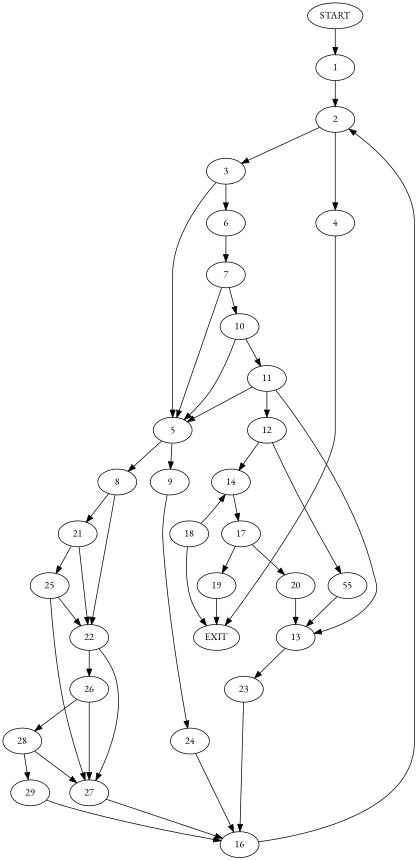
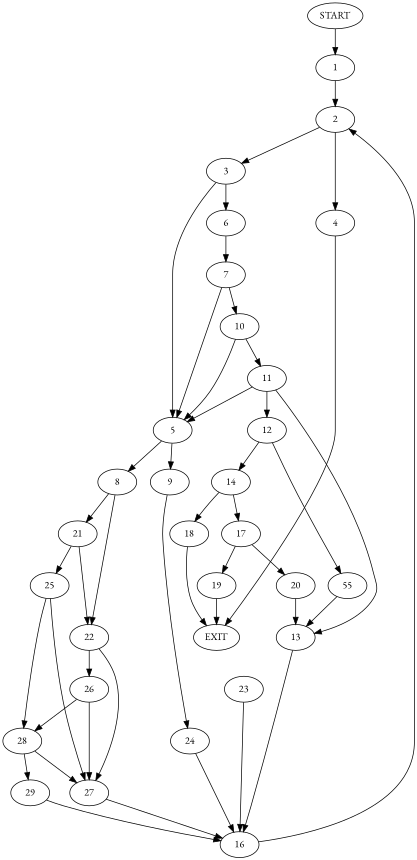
(211, 512) -> (209, 504)
(67, 609) -> (33, 659)
(272, 661) -> (270, 738)
